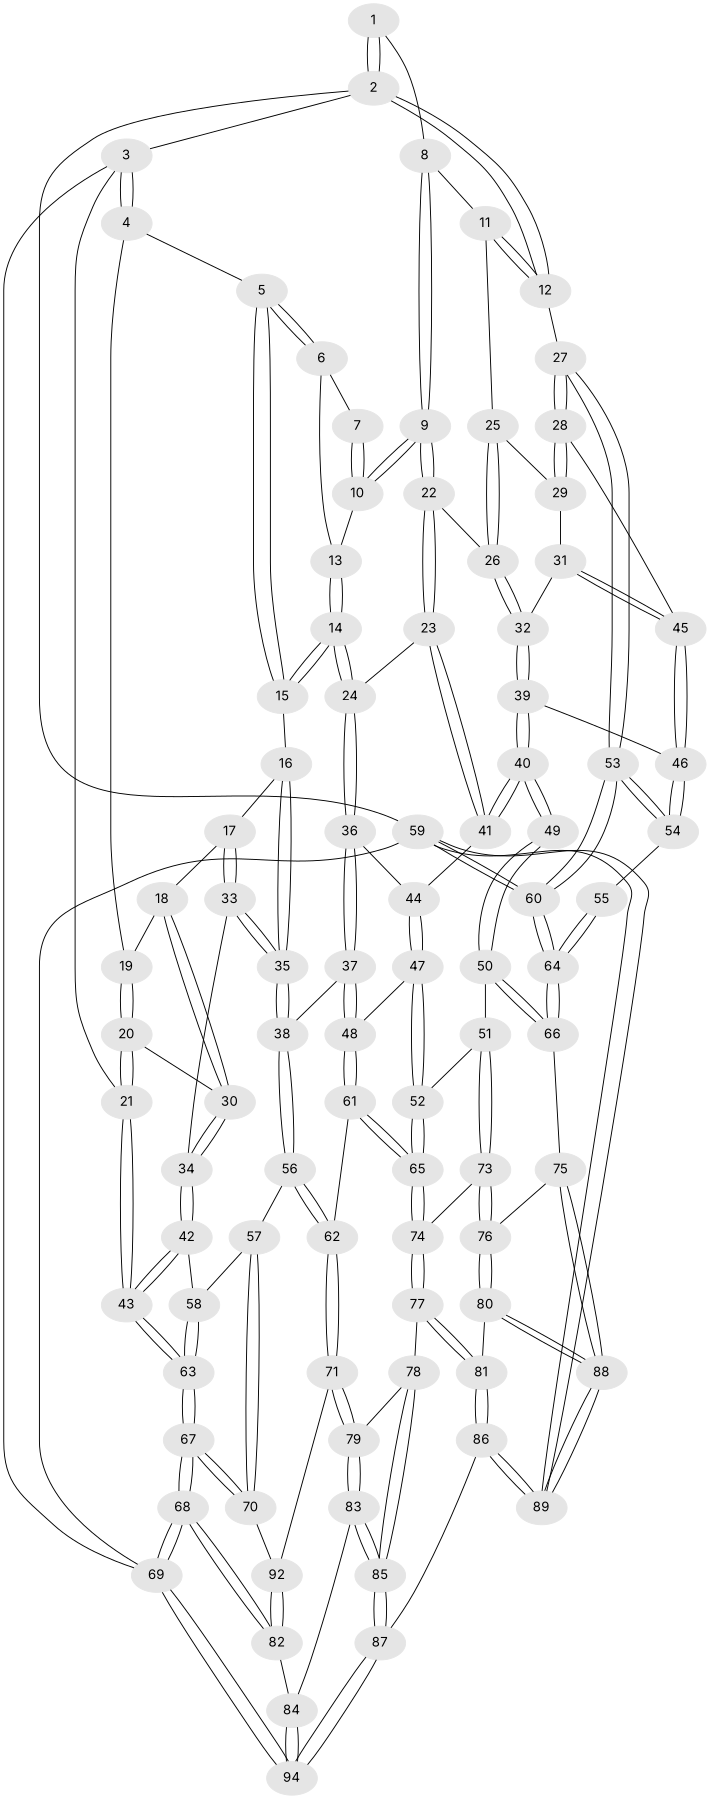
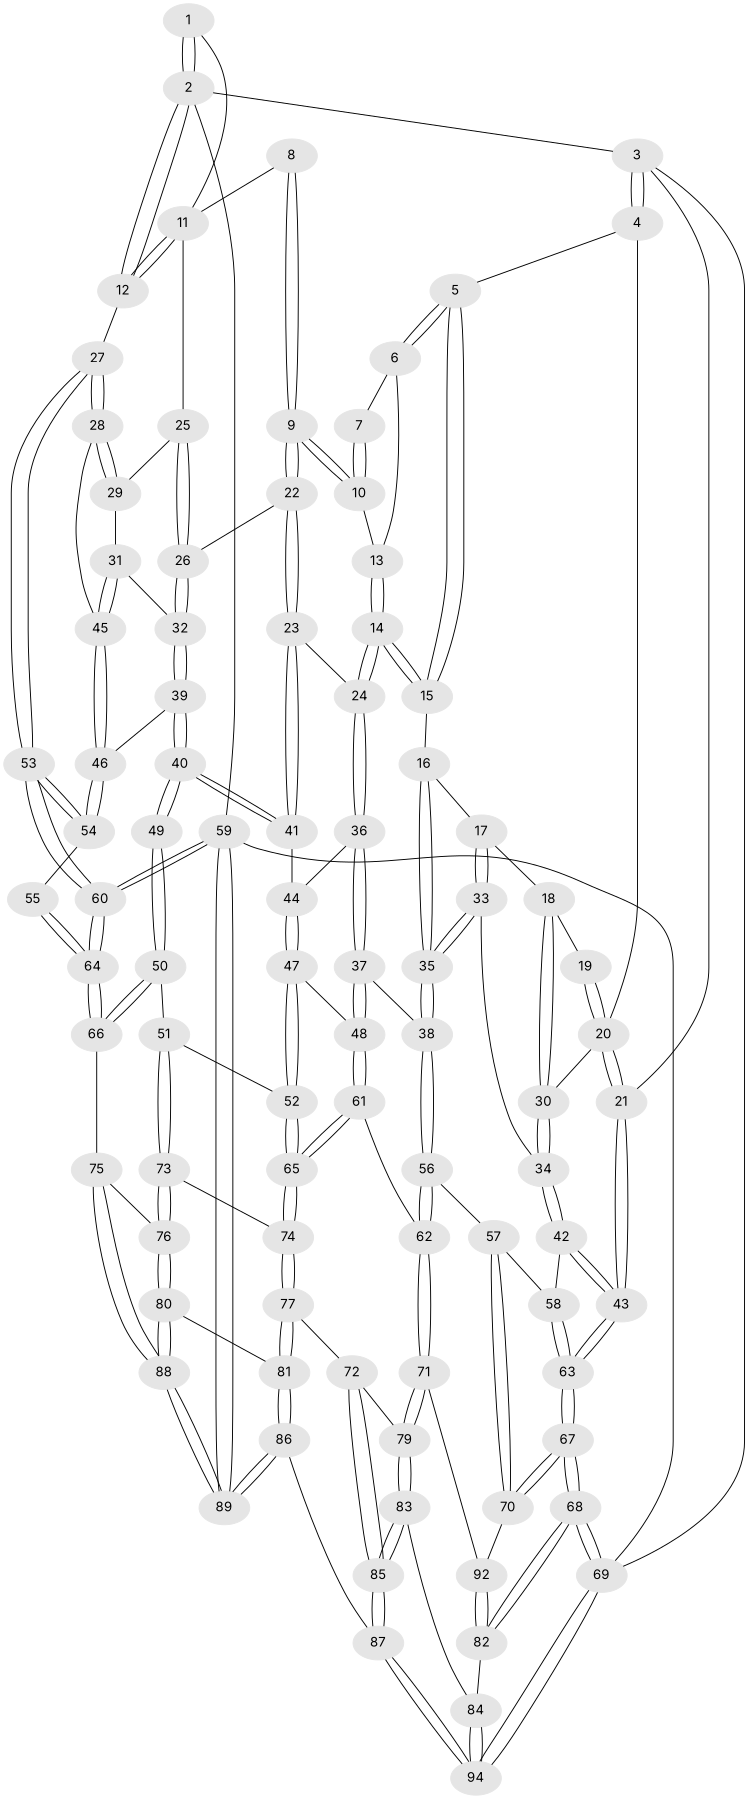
(412, 85) -> (225, 122)
(111, 595) -> (638, 631)
(414, 1373) -> (352, 1373)
